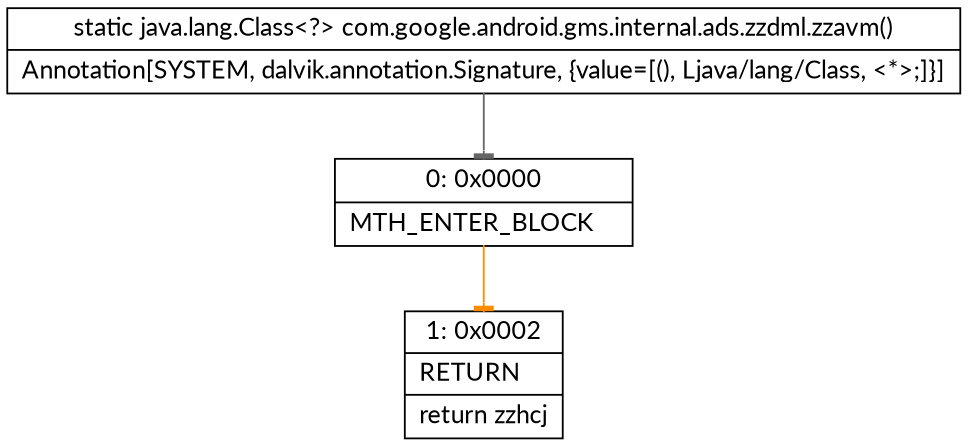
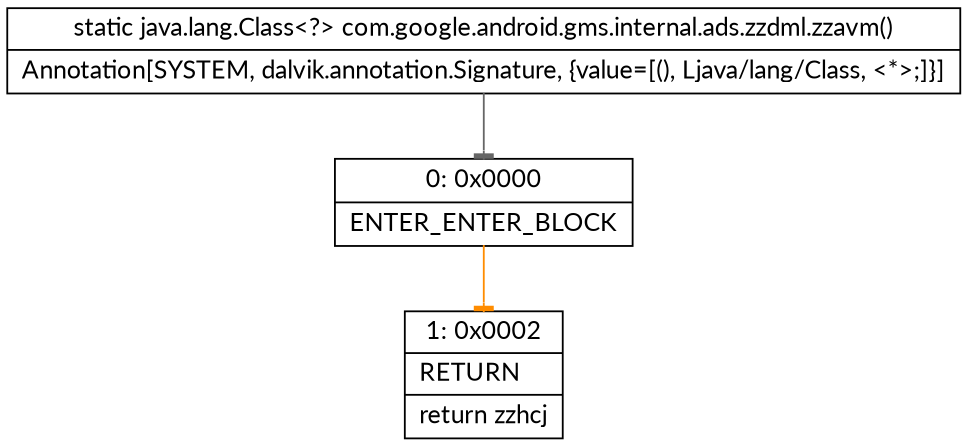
(472, 223) -> (484, 223)
